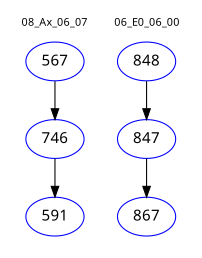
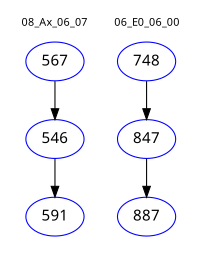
(147, 61) -> (147, 61)
(55, 139) -> (55, 139)
(147, 217) -> (147, 217)
